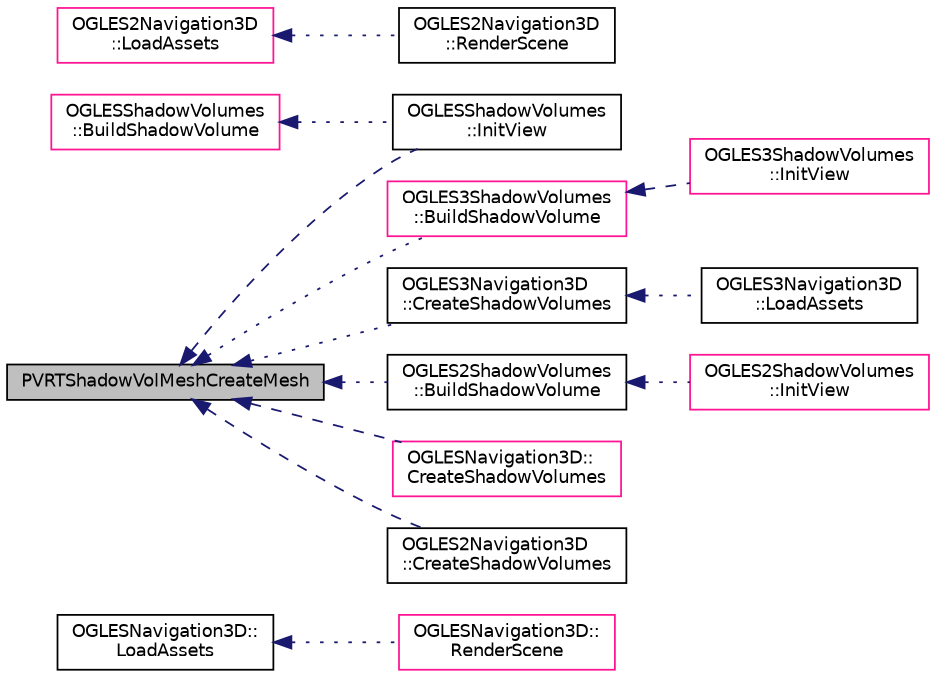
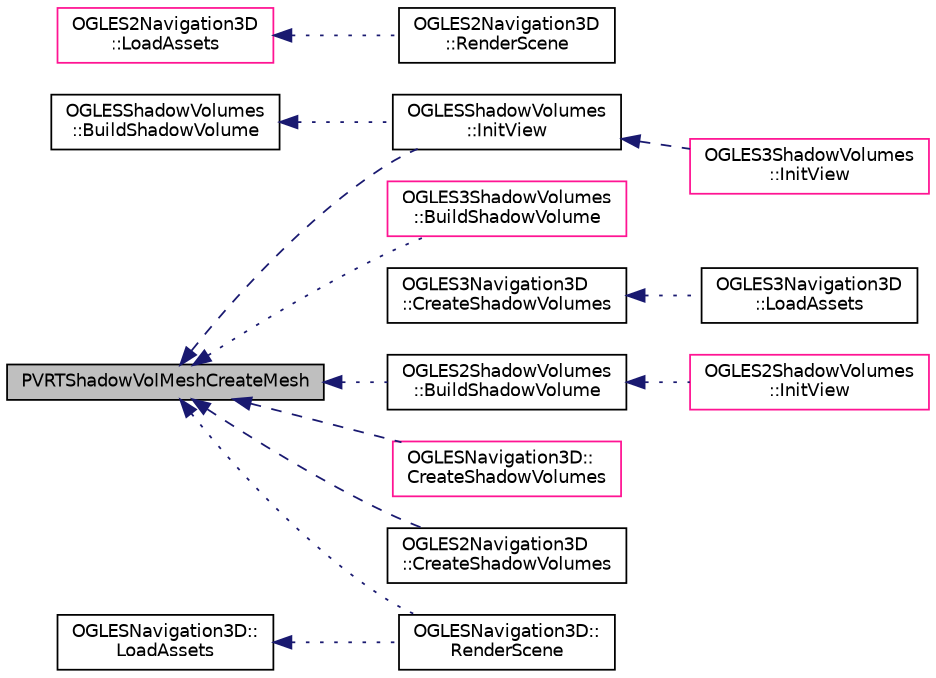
(165, 122) -> (165, 122)
(667, 186) -> (665, 145)
(326, 341) -> (295, 526)
(507, 642) -> (507, 642)
